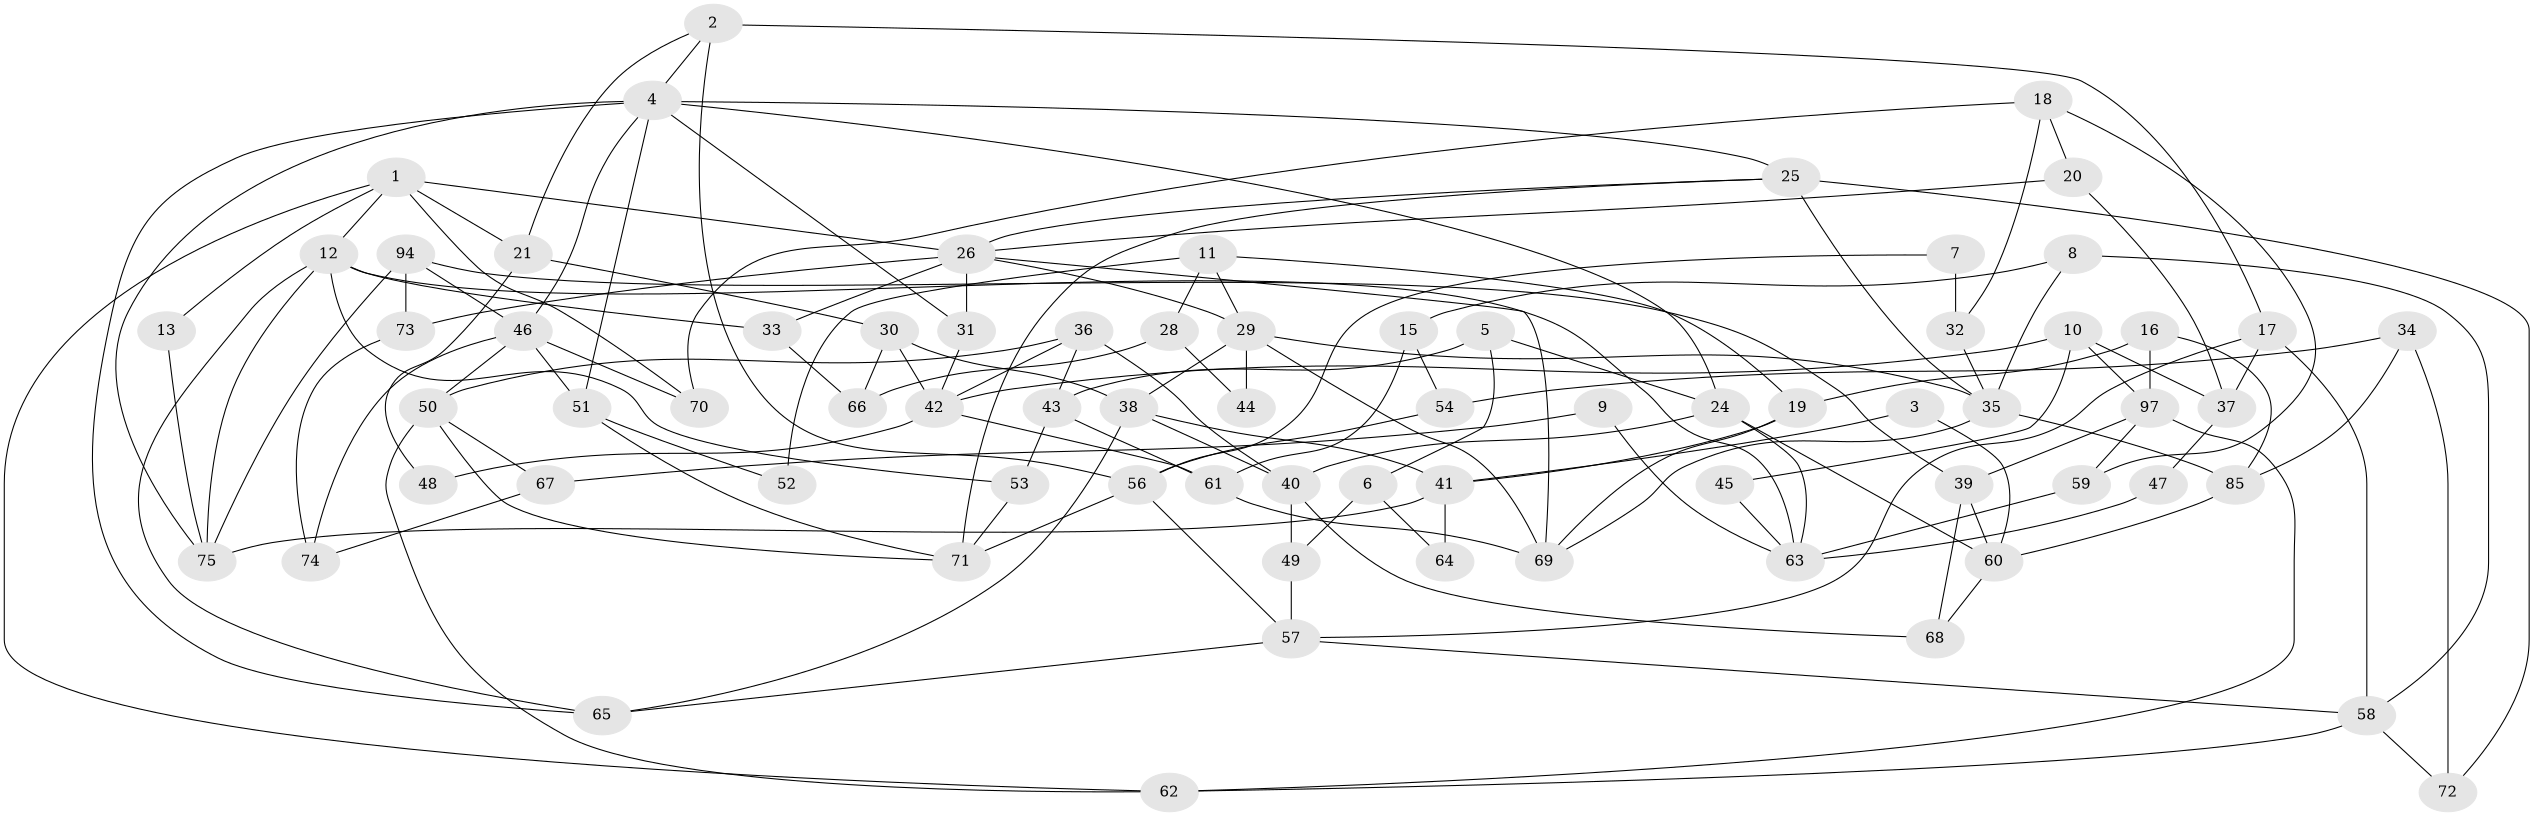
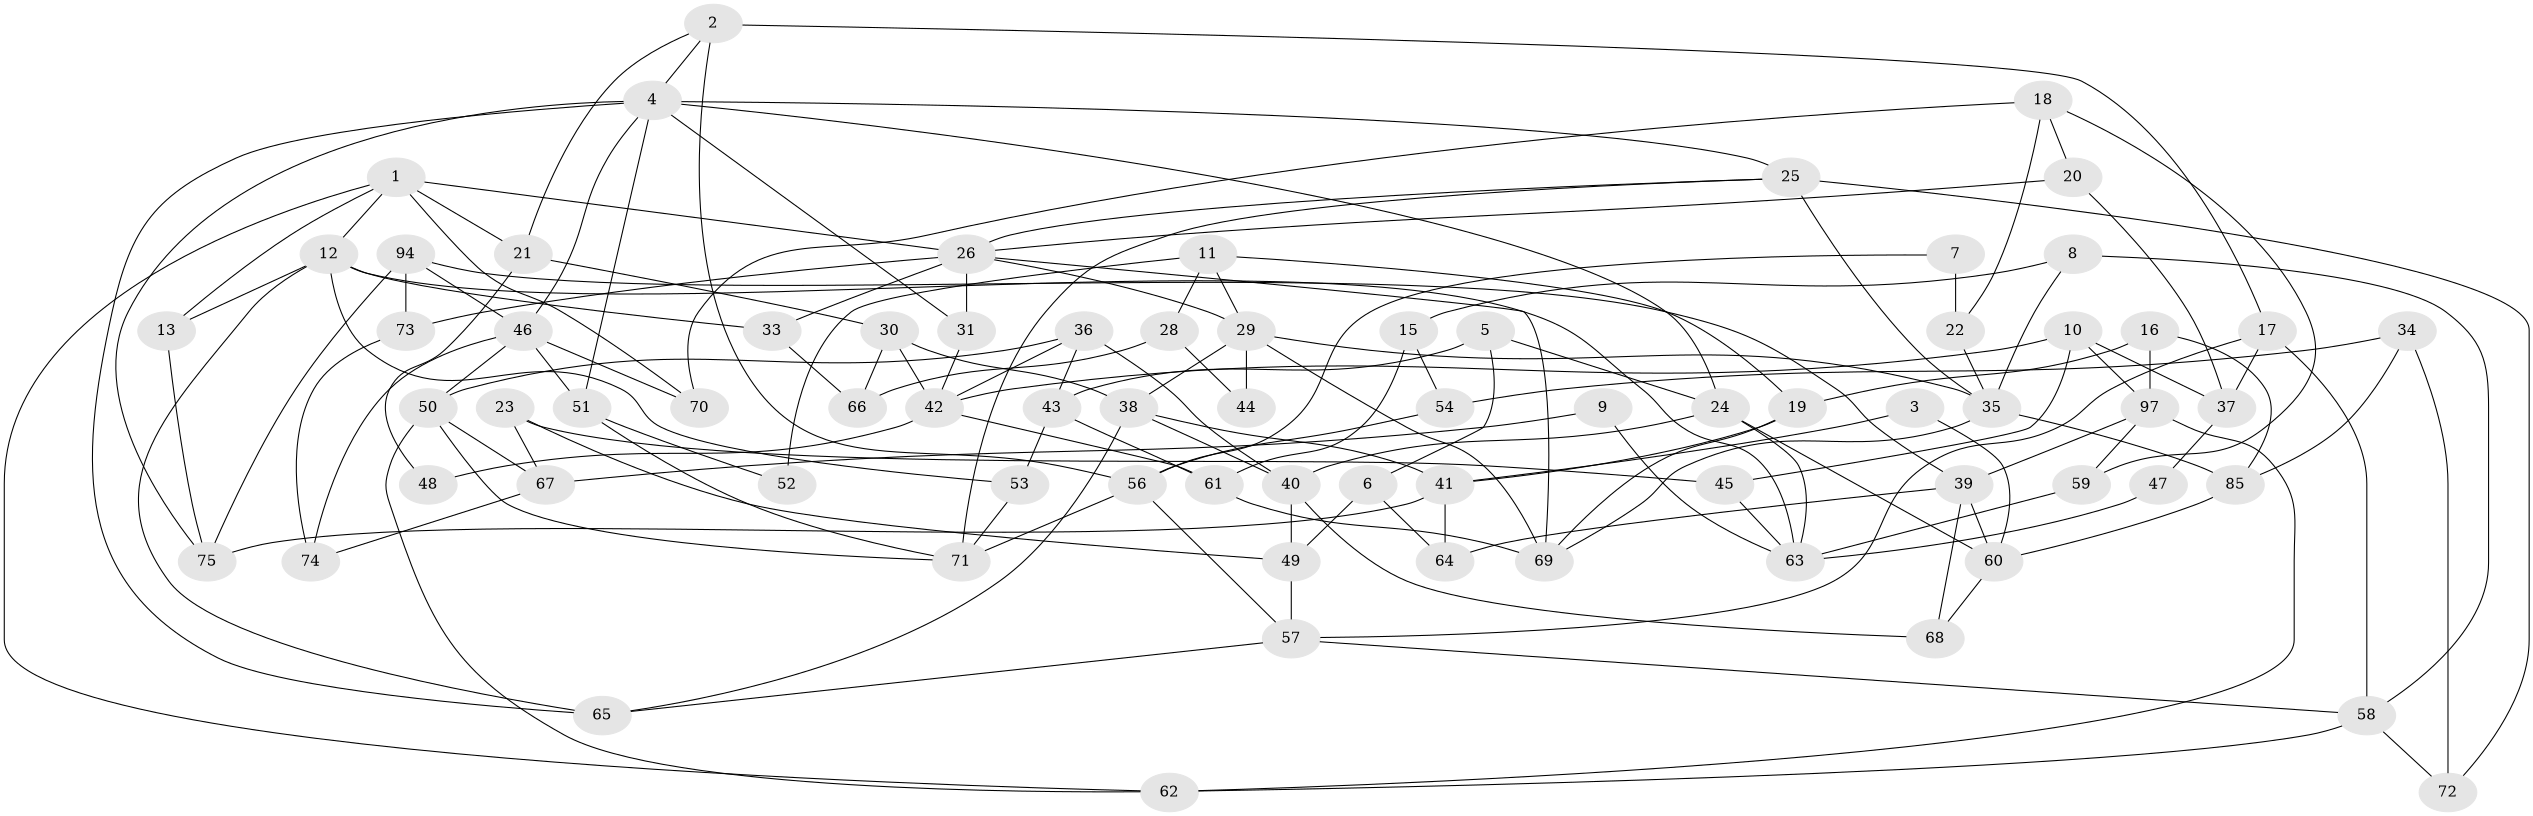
(1956, 331) -> (1956, 331)
(231, 395) -> (248, 293)
none -> (505, 408)
none -> (1714, 513)
